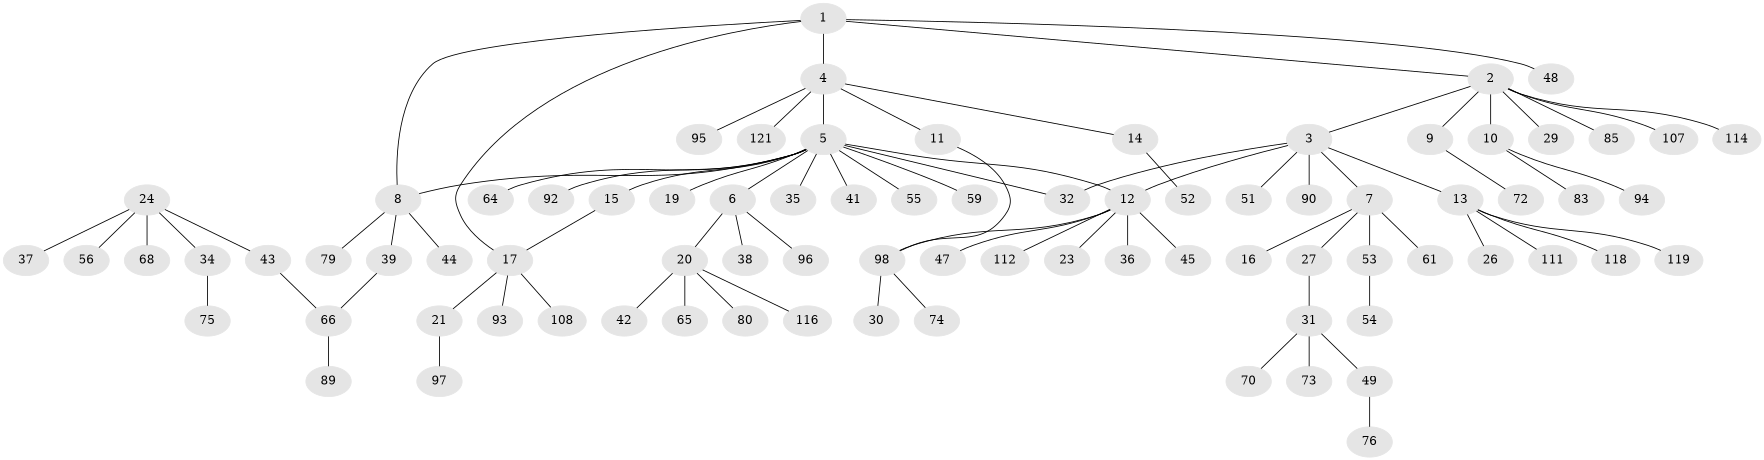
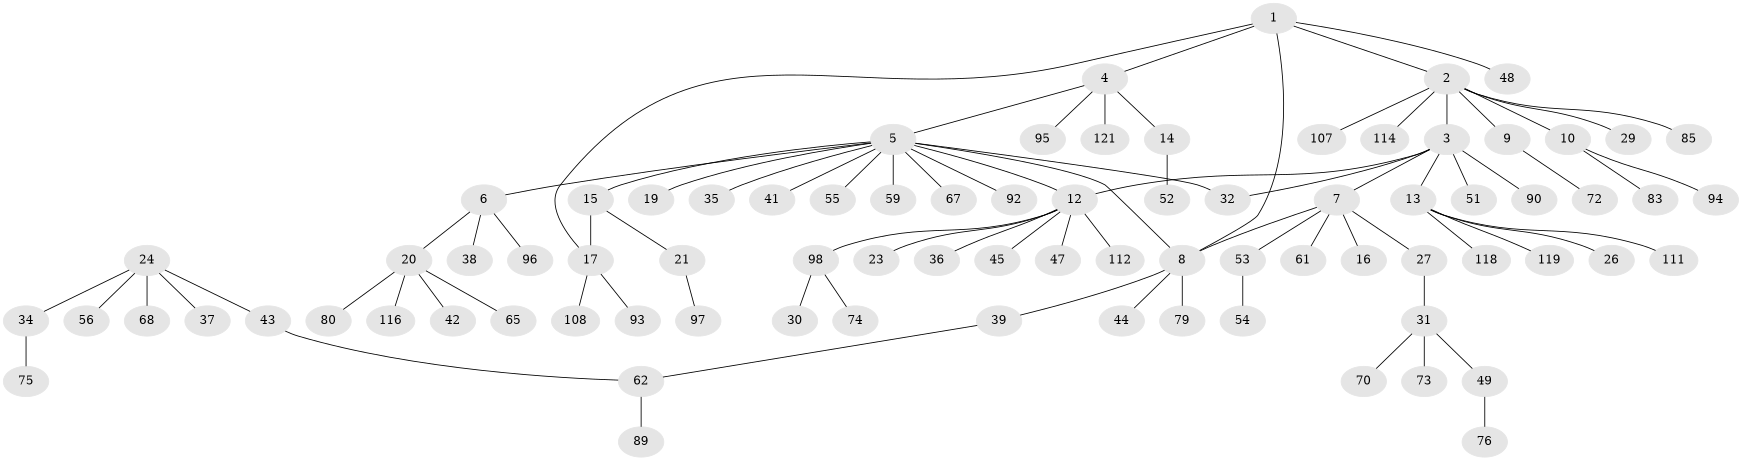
(938, 139) -> none
(491, 200) -> (954, 200)
none -> (1258, 228)
(475, 291) -> (637, 230)
(329, 321) -> (641, 381)
